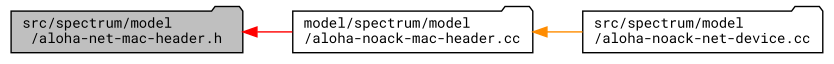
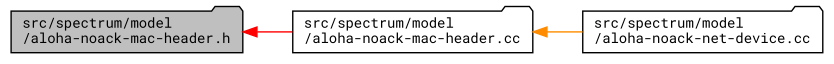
(127, 32) -> (127, 32)
(413, 32) -> (413, 32)
